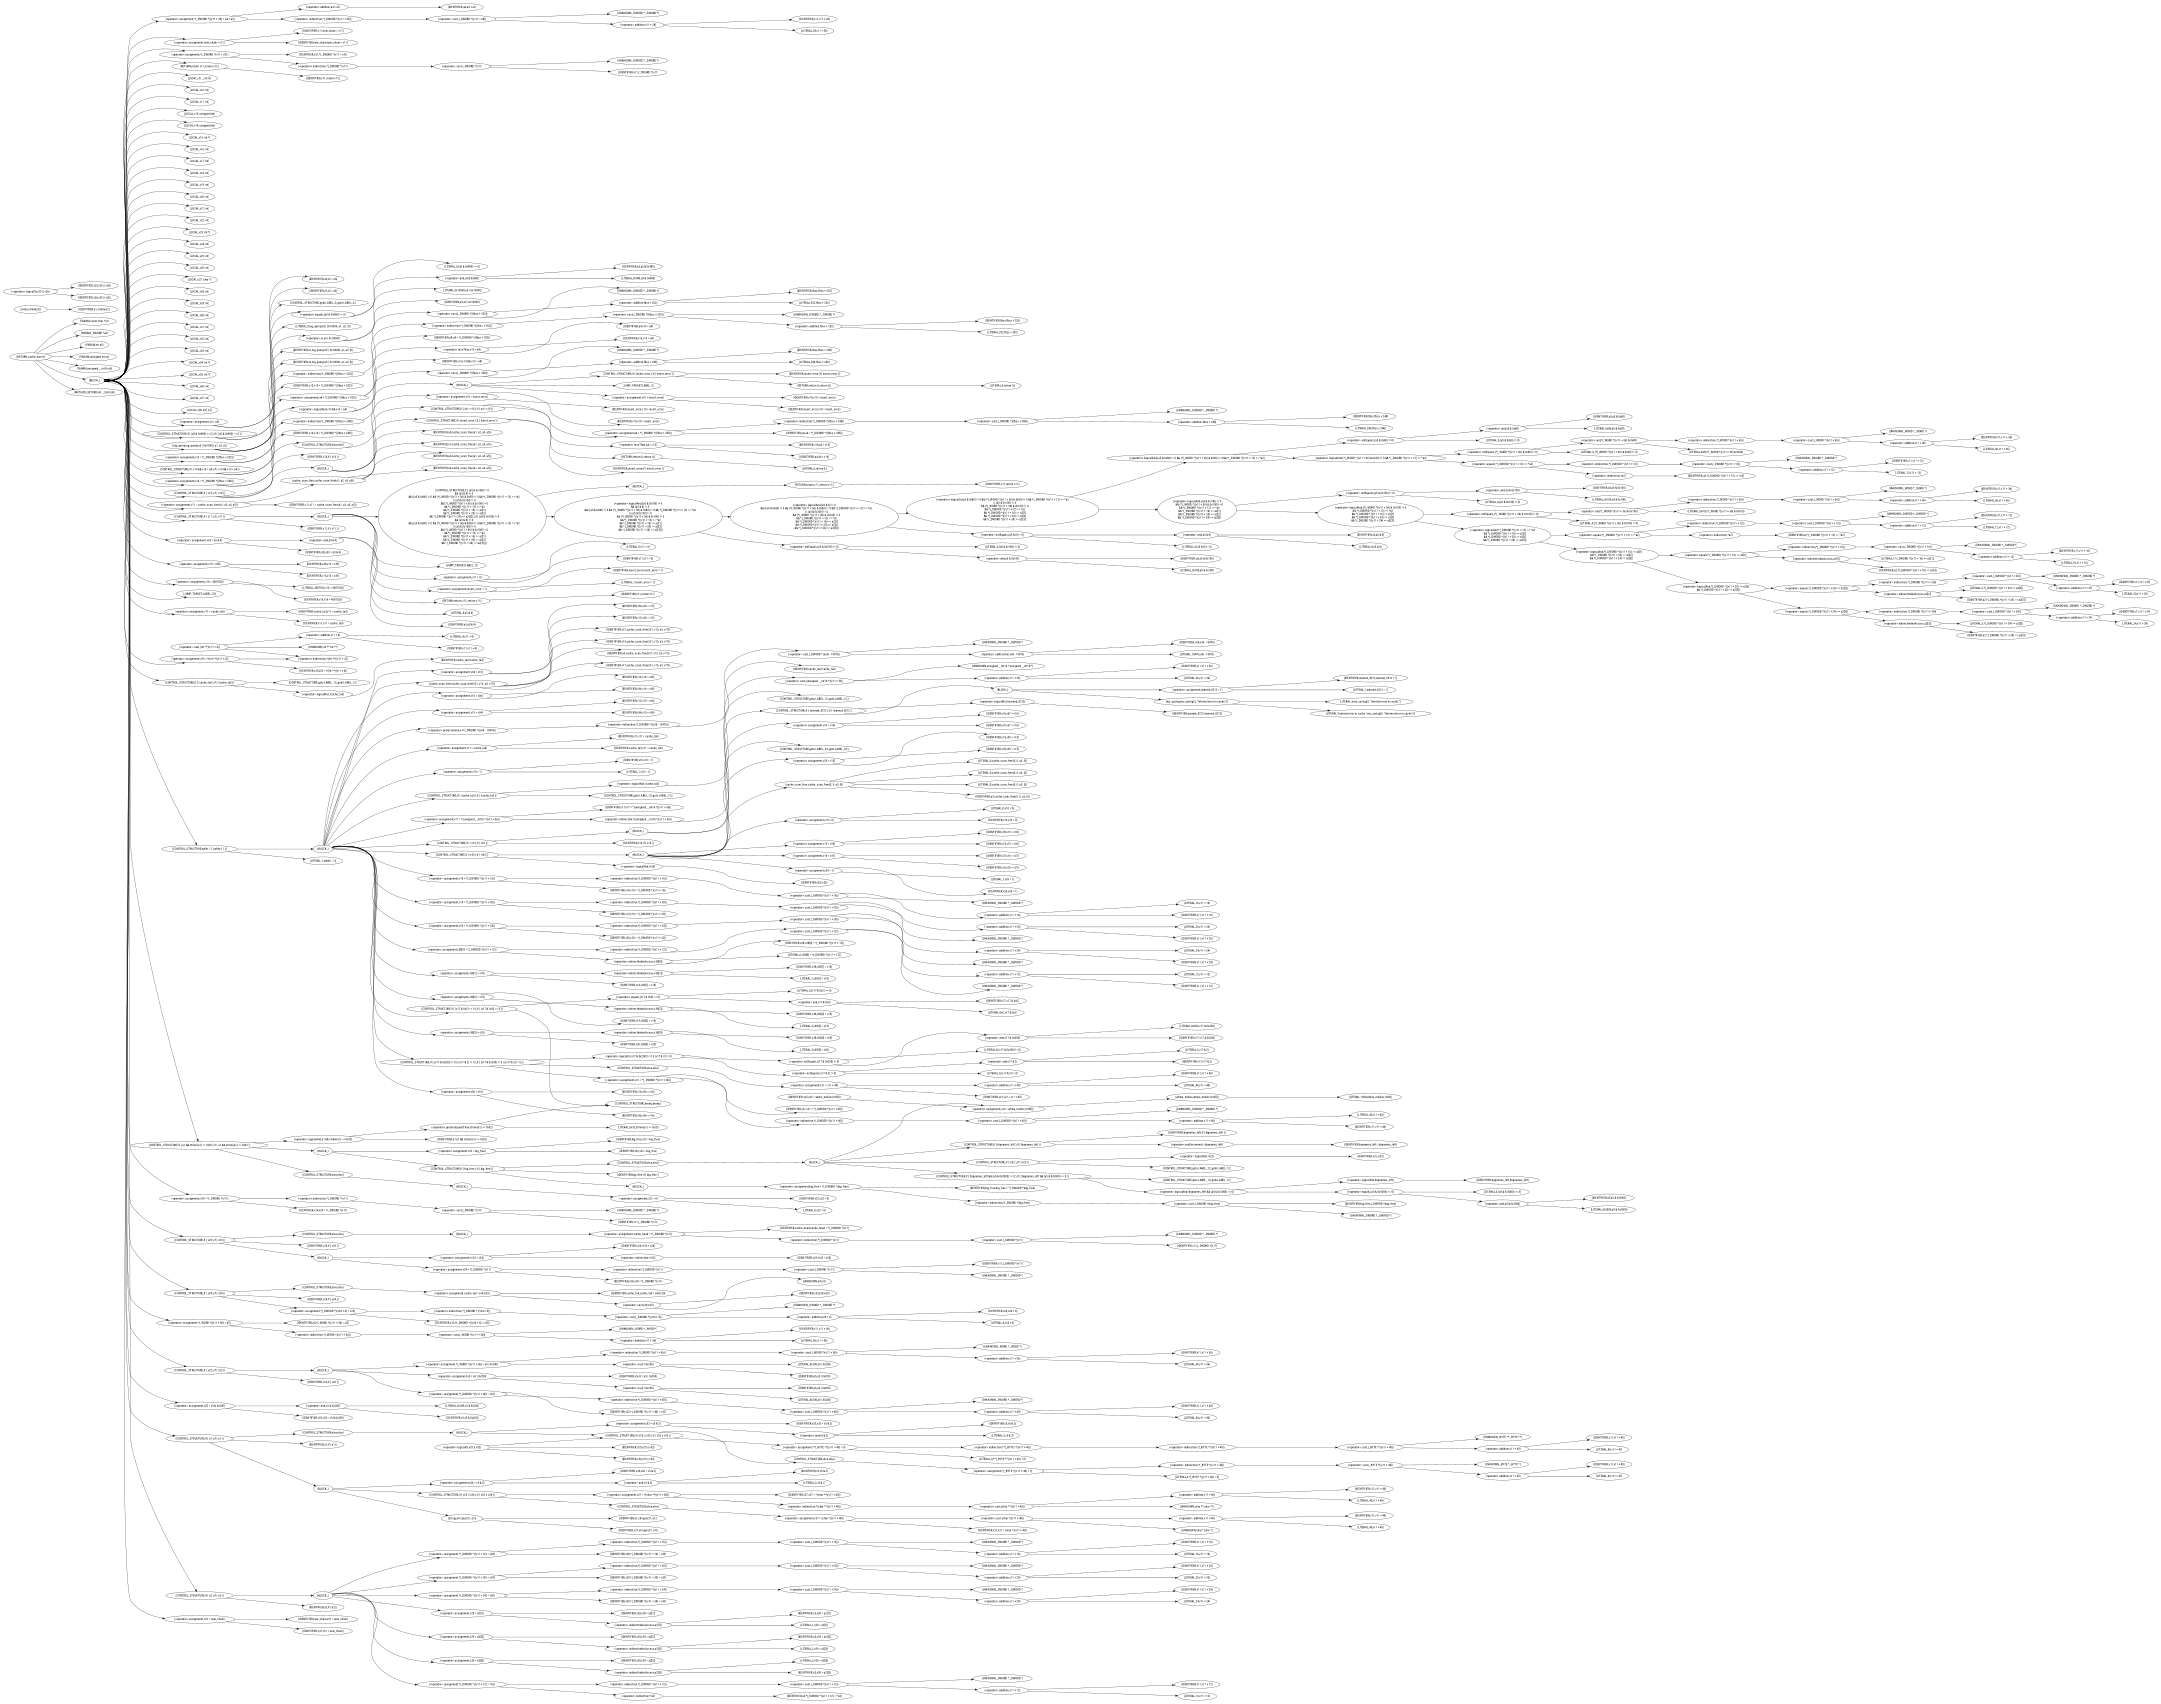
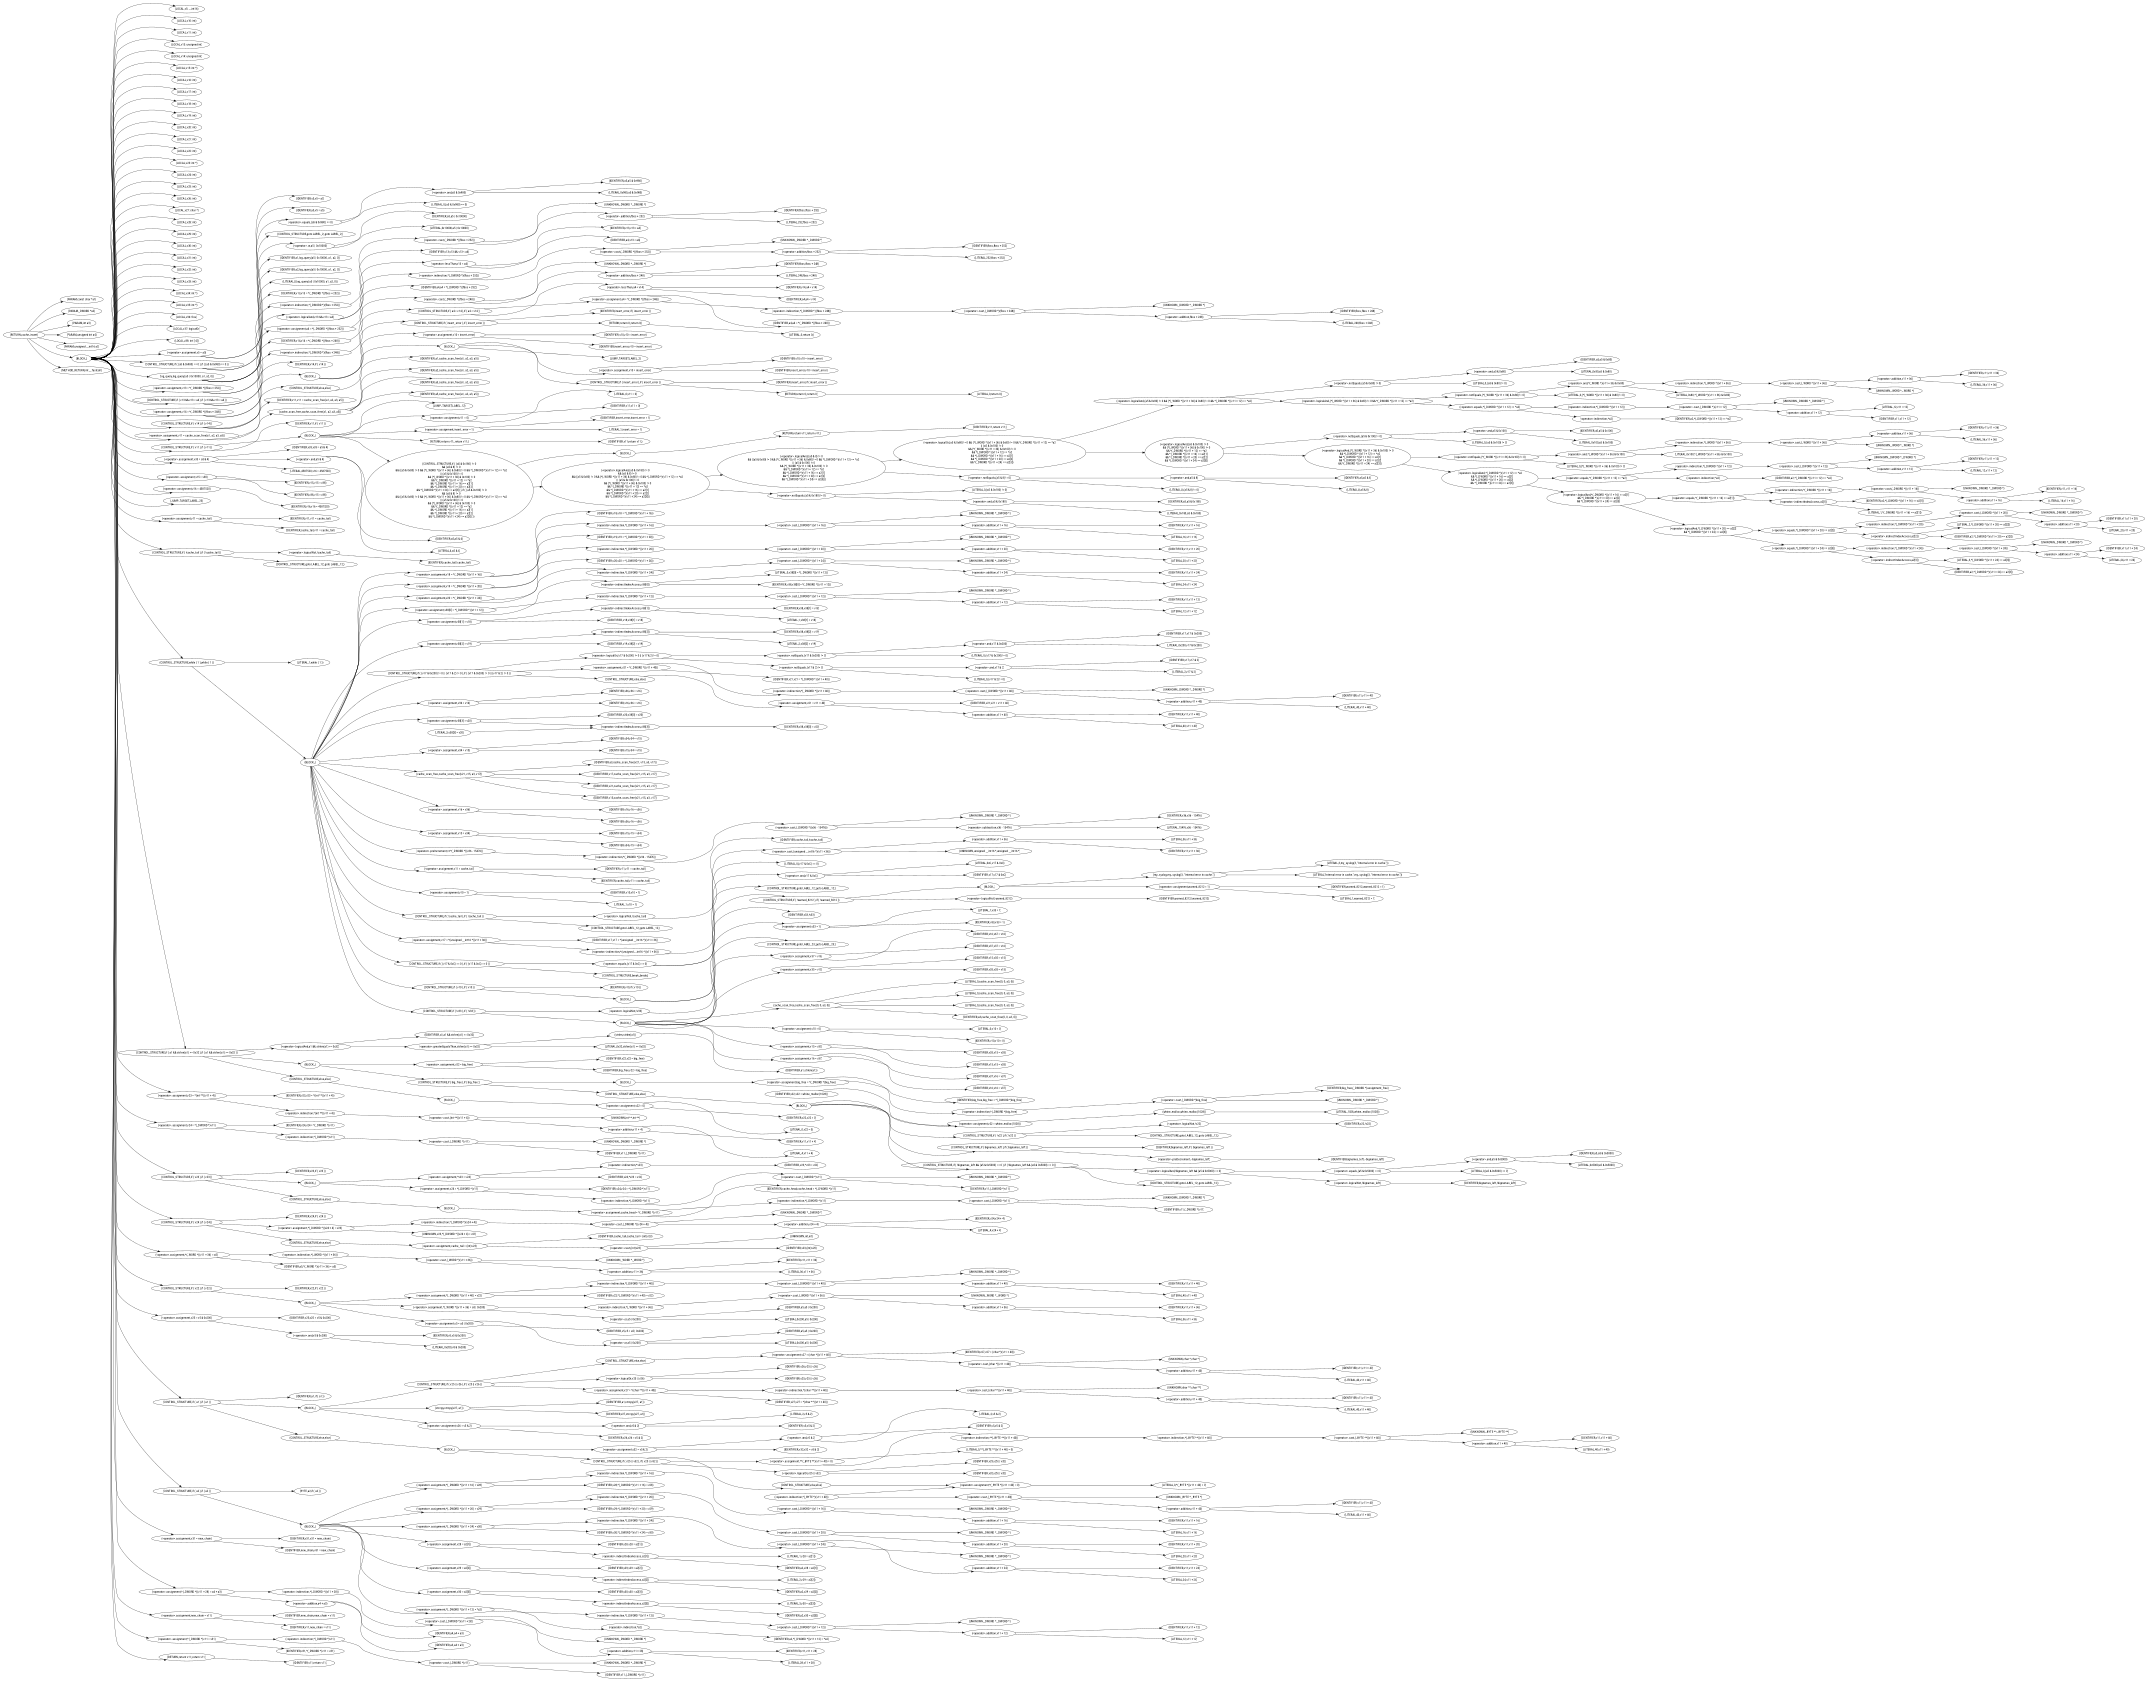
(374, 350) -> (365, 294)
(200, 386) -> (187, 317)
(200, 398) -> (187, 329)
(265, 585) -> (248, 465)
(260, 652) -> (381, 1116)
(730, 1044) -> (531, 730)
(541, 1112) -> (545, 1040)
(638, 1175) -> none
(1371, 1204) -> (1358, 1088)
(462, 1323) -> (449, 1234)
none -> (544, 1381)
(544, 1442) -> (718, 1468)
(1100, 1468) -> (893, 1491)
(323, 1607) -> (310, 1491)
none -> (449, 1645)
